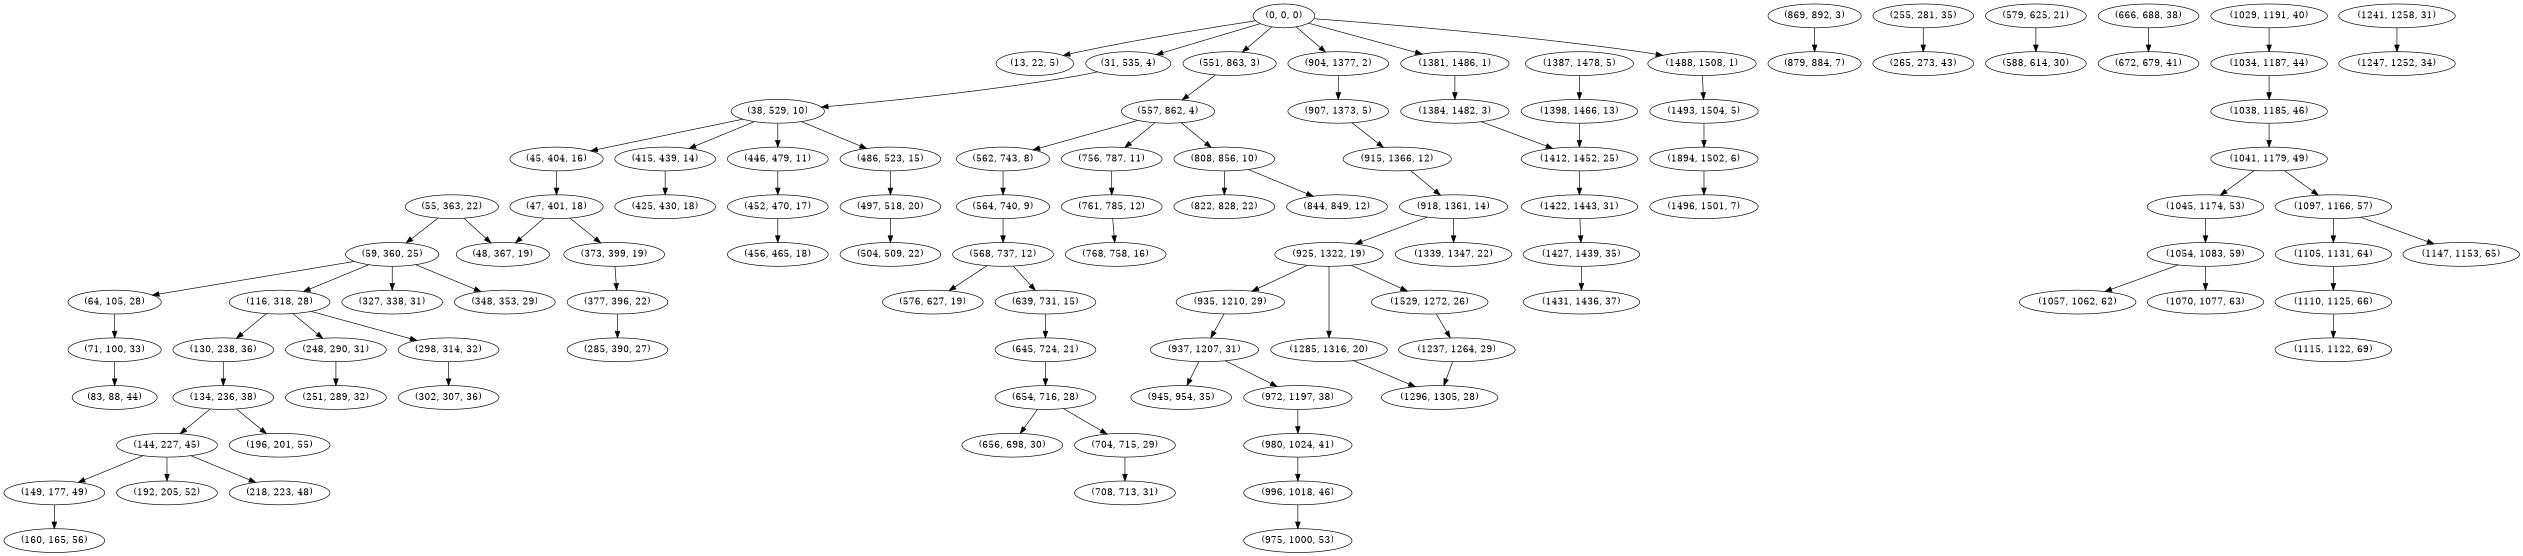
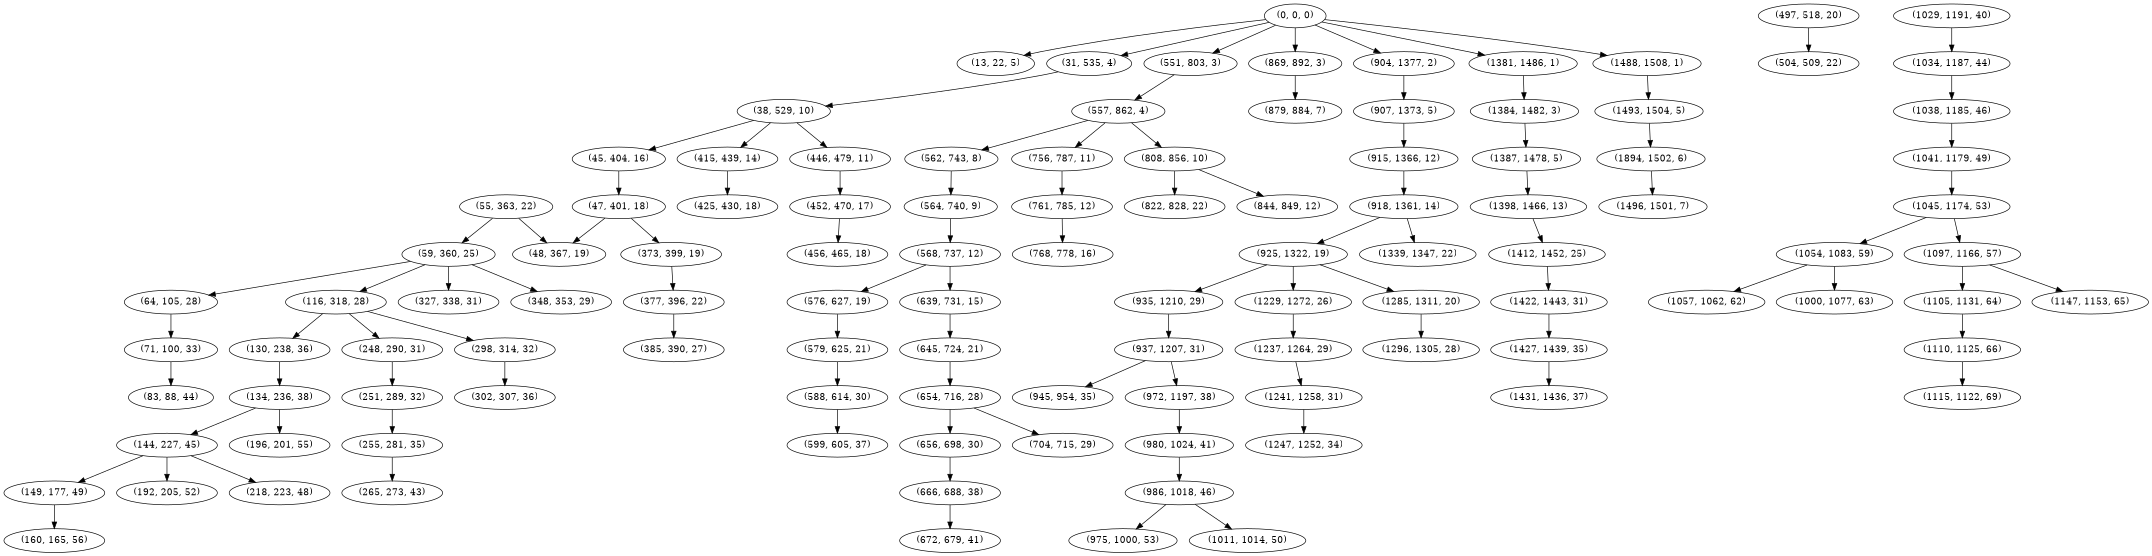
none -> (1295, 37)
(1230, 64) -> (1191, 64)
(1514, 134) -> (1525, 132)
(890, 159) -> none
(2299, 181) -> (1956, 227)
(1116, 254) -> (1063, 254)
(1430, 302) -> (1293, 302)
(2205, 302) -> (1834, 302)
none -> (837, 323)
(617, 350) -> (674, 350)
(1329, 350) -> (1421, 302)
(1449, 371) -> (1298, 370)
none -> (392, 418)
none -> (837, 445)
none -> (950, 466)
(1125, 493) -> none
(1298, 493) -> (1179, 493)
none -> (1247, 541)
